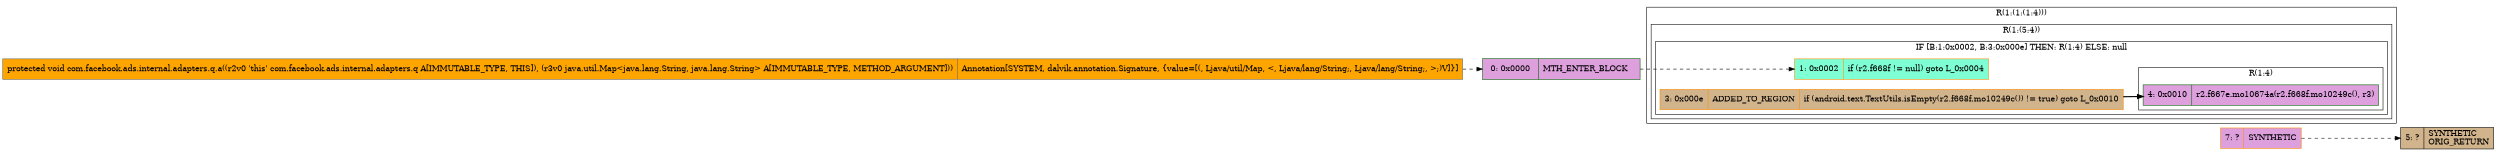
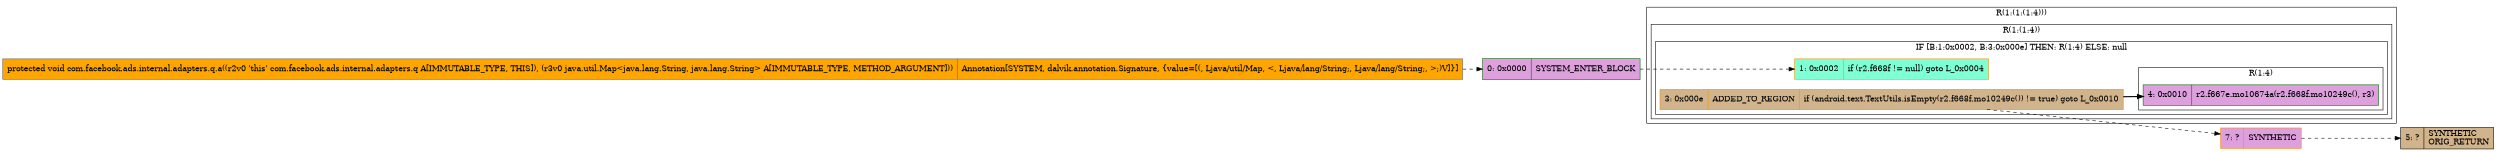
(2022, 31) -> (2022, 31)
(1585, 69) -> (1586, 69)
none -> (2152, 127)
